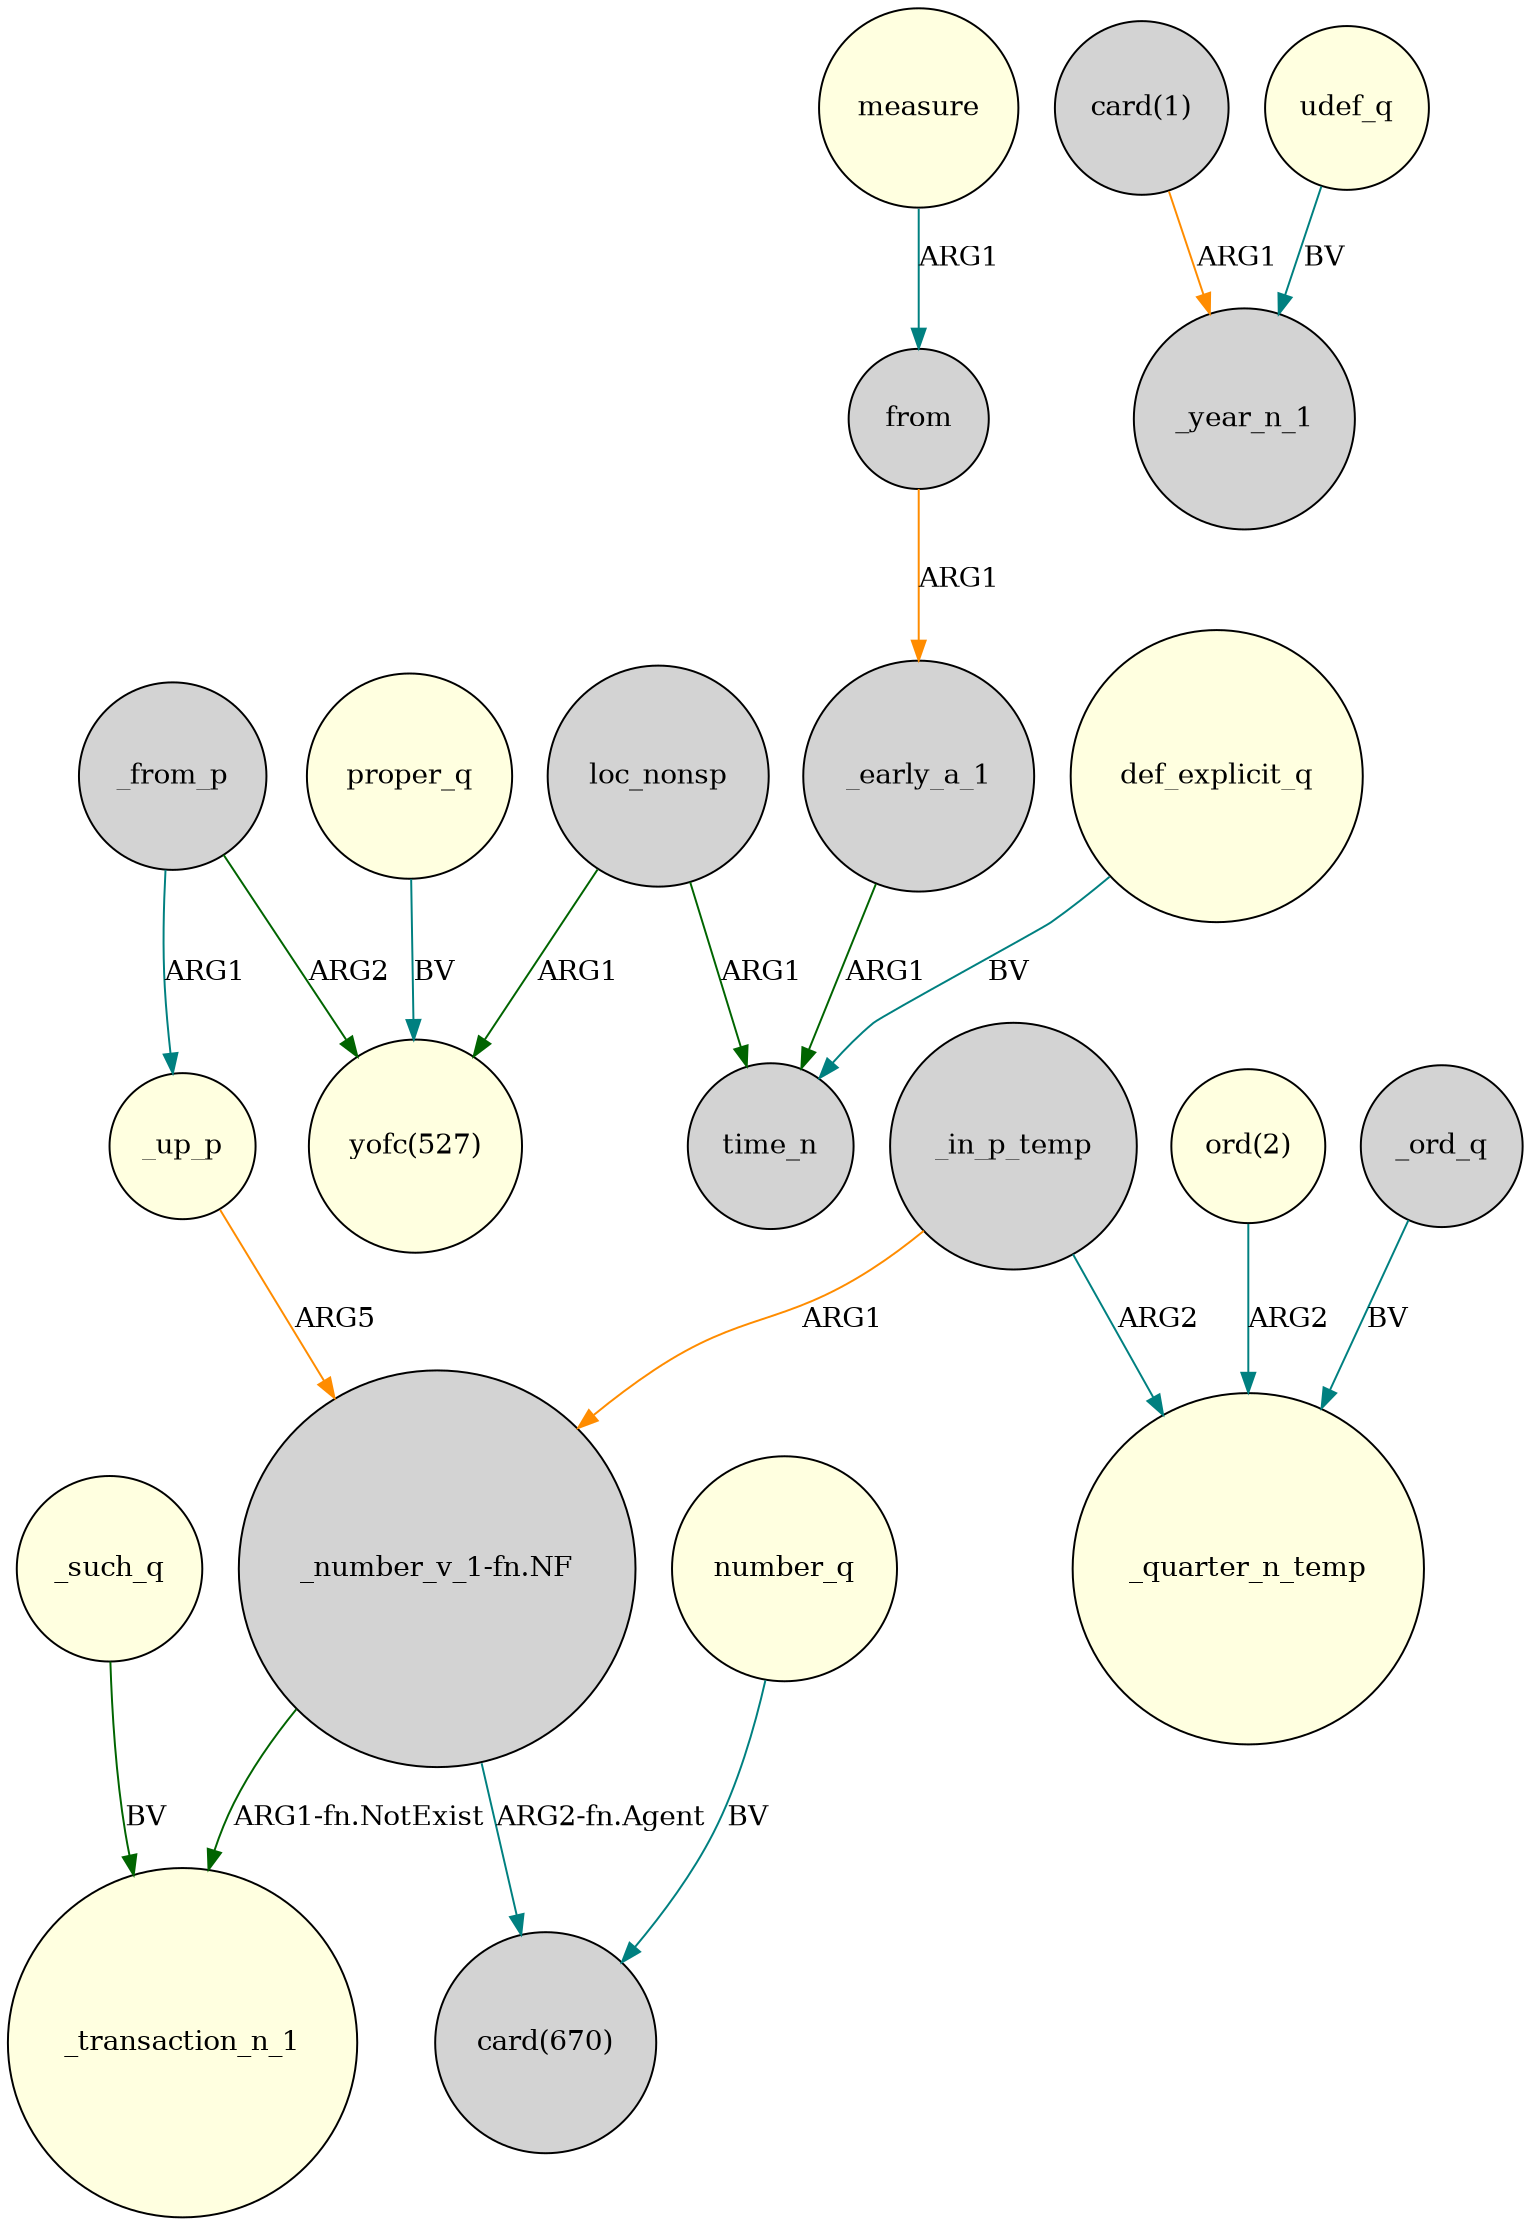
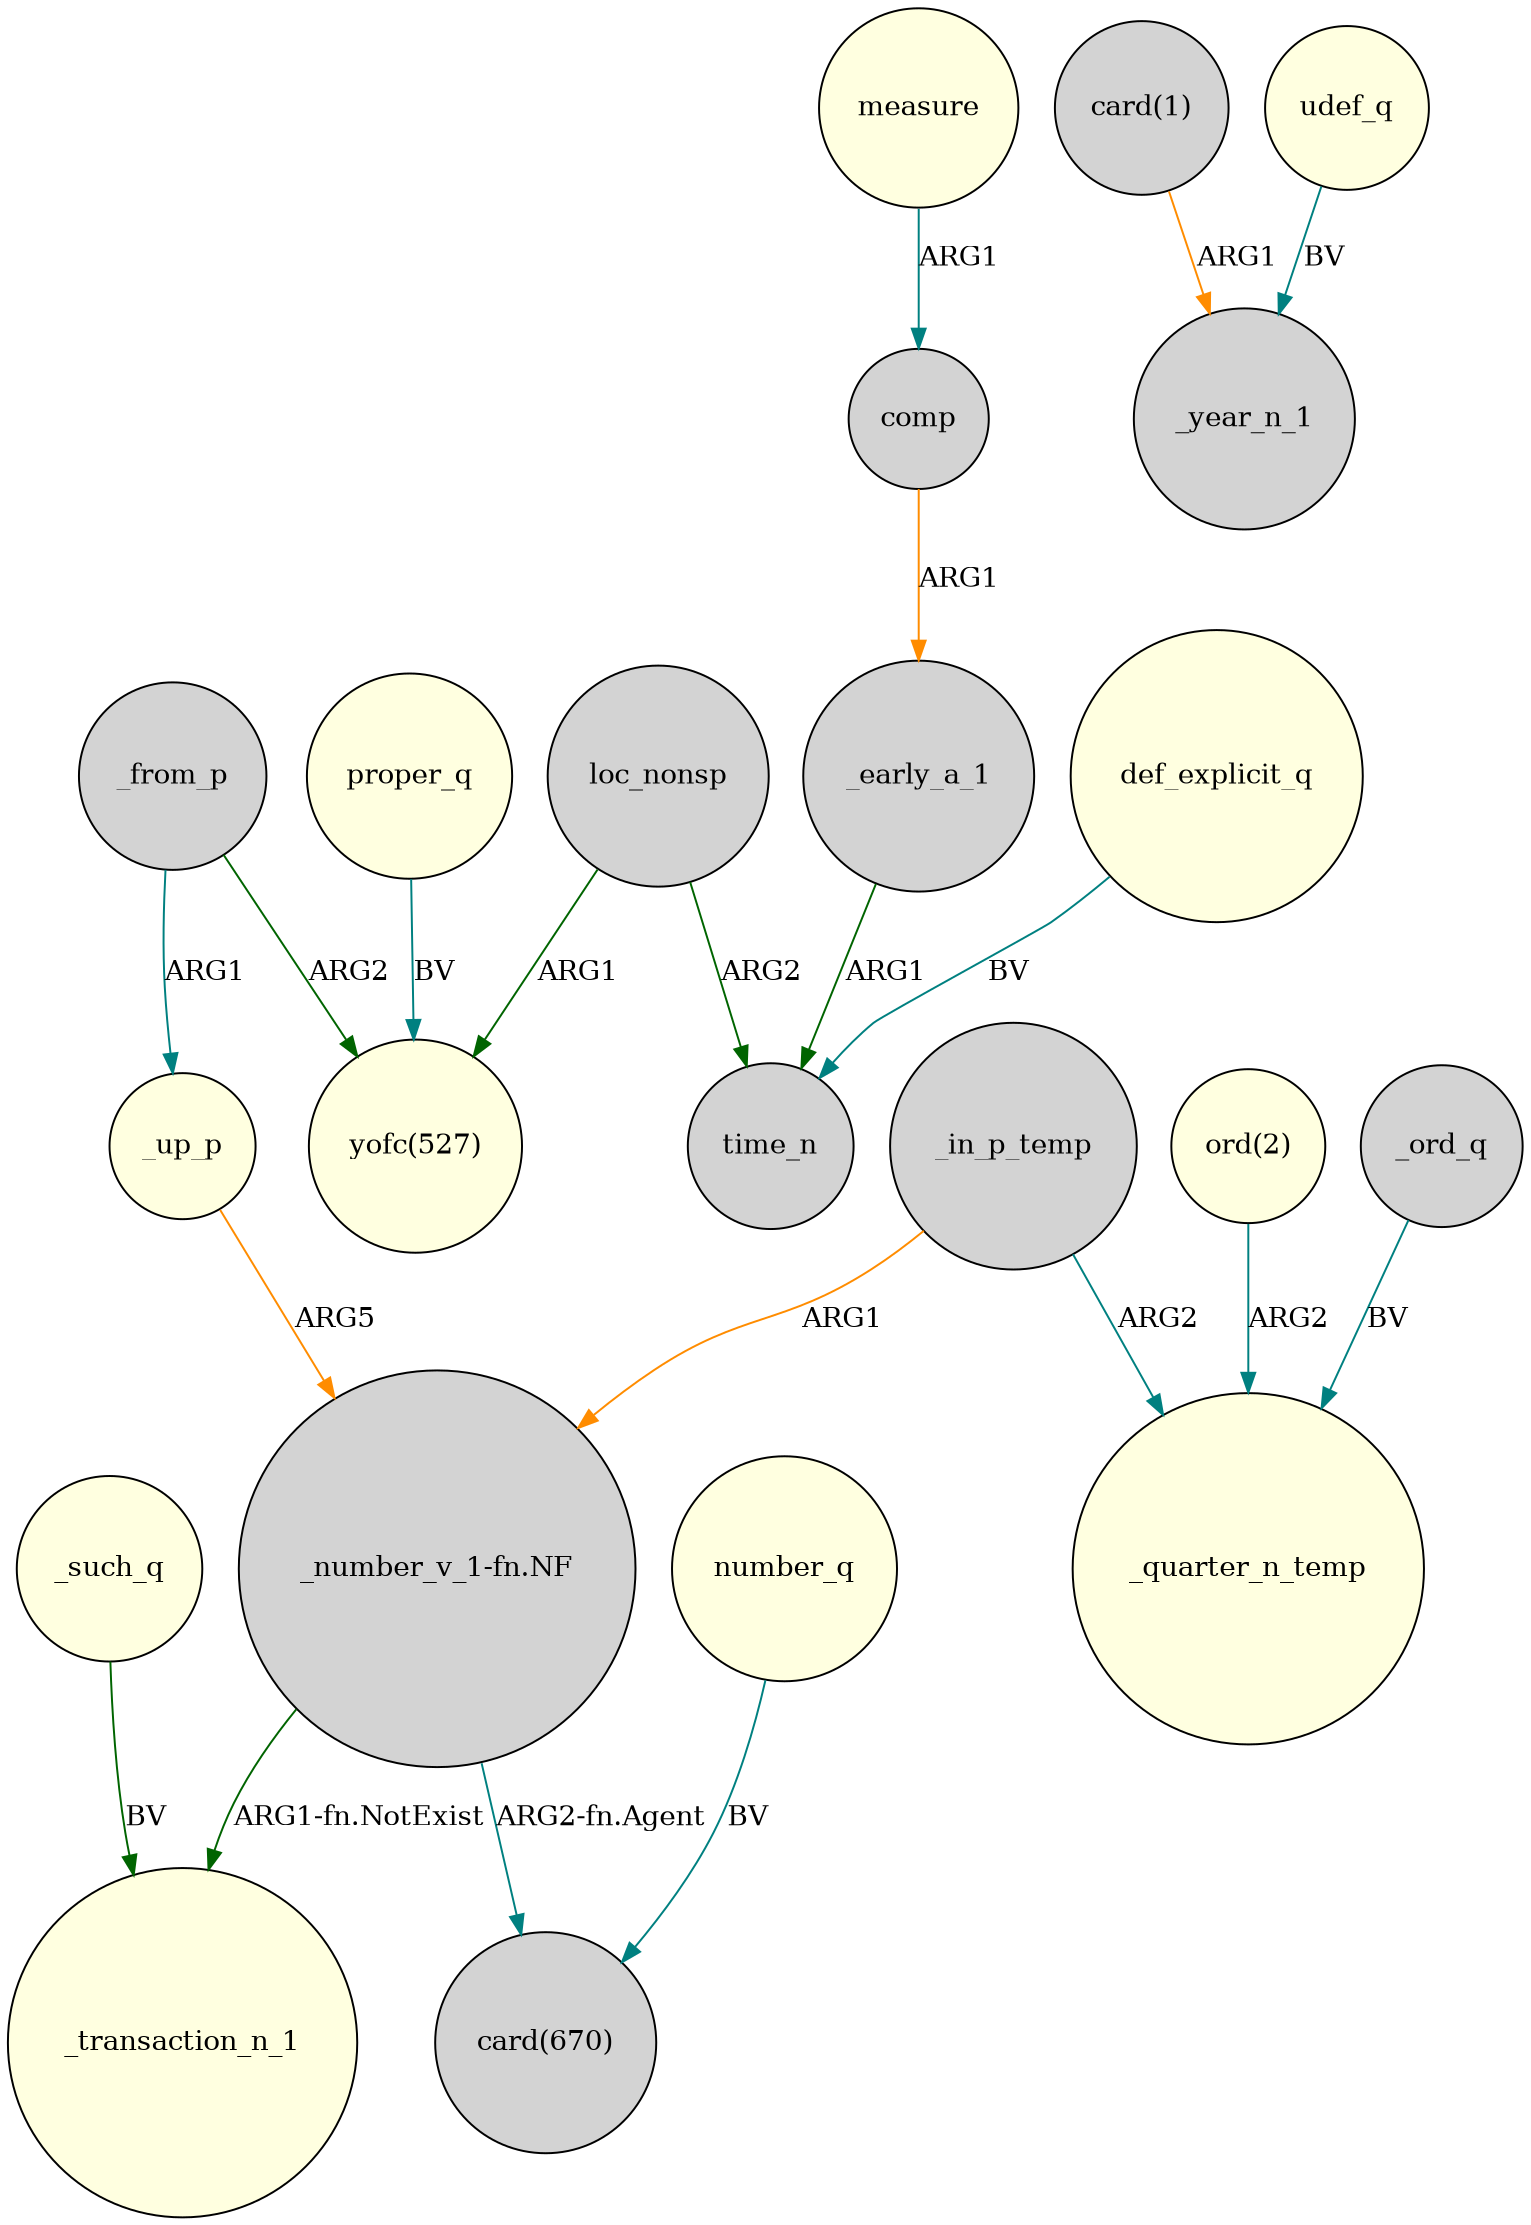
(919, 419) -> (919, 419)
(762, 973) -> (762, 973)
